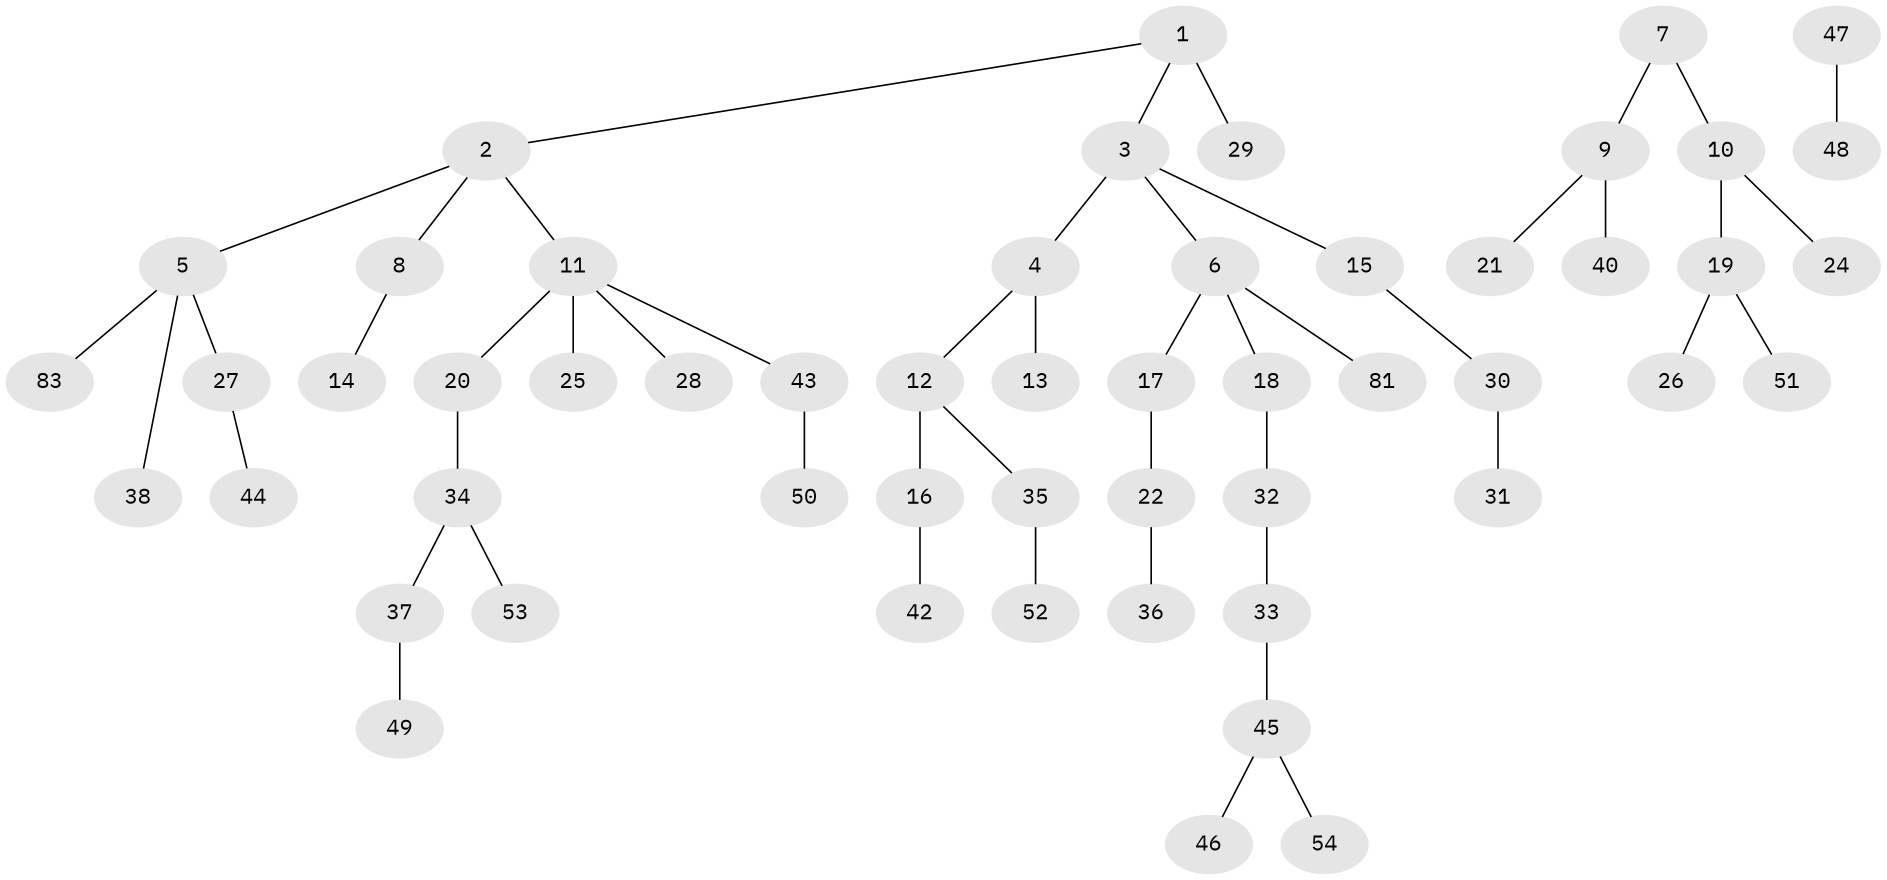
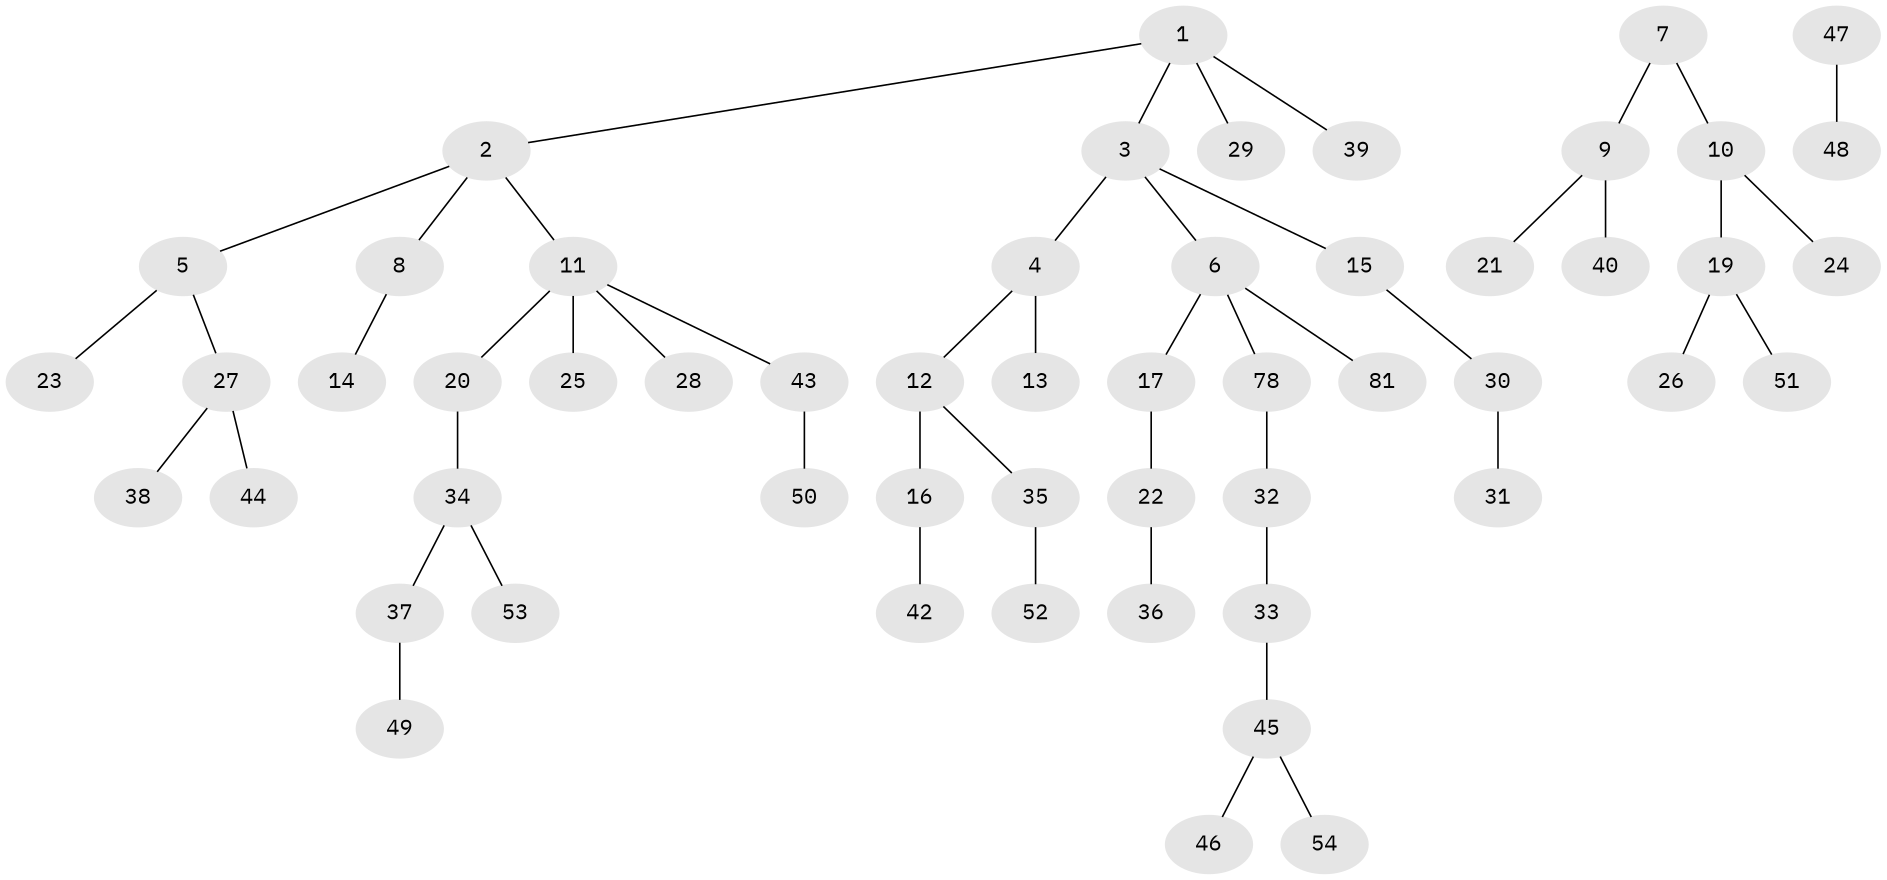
none -> (1357, 151)
(50, 382) -> (50, 382)
(161, 382) -> (182, 440)
(1267, 382) -> (1267, 382)
